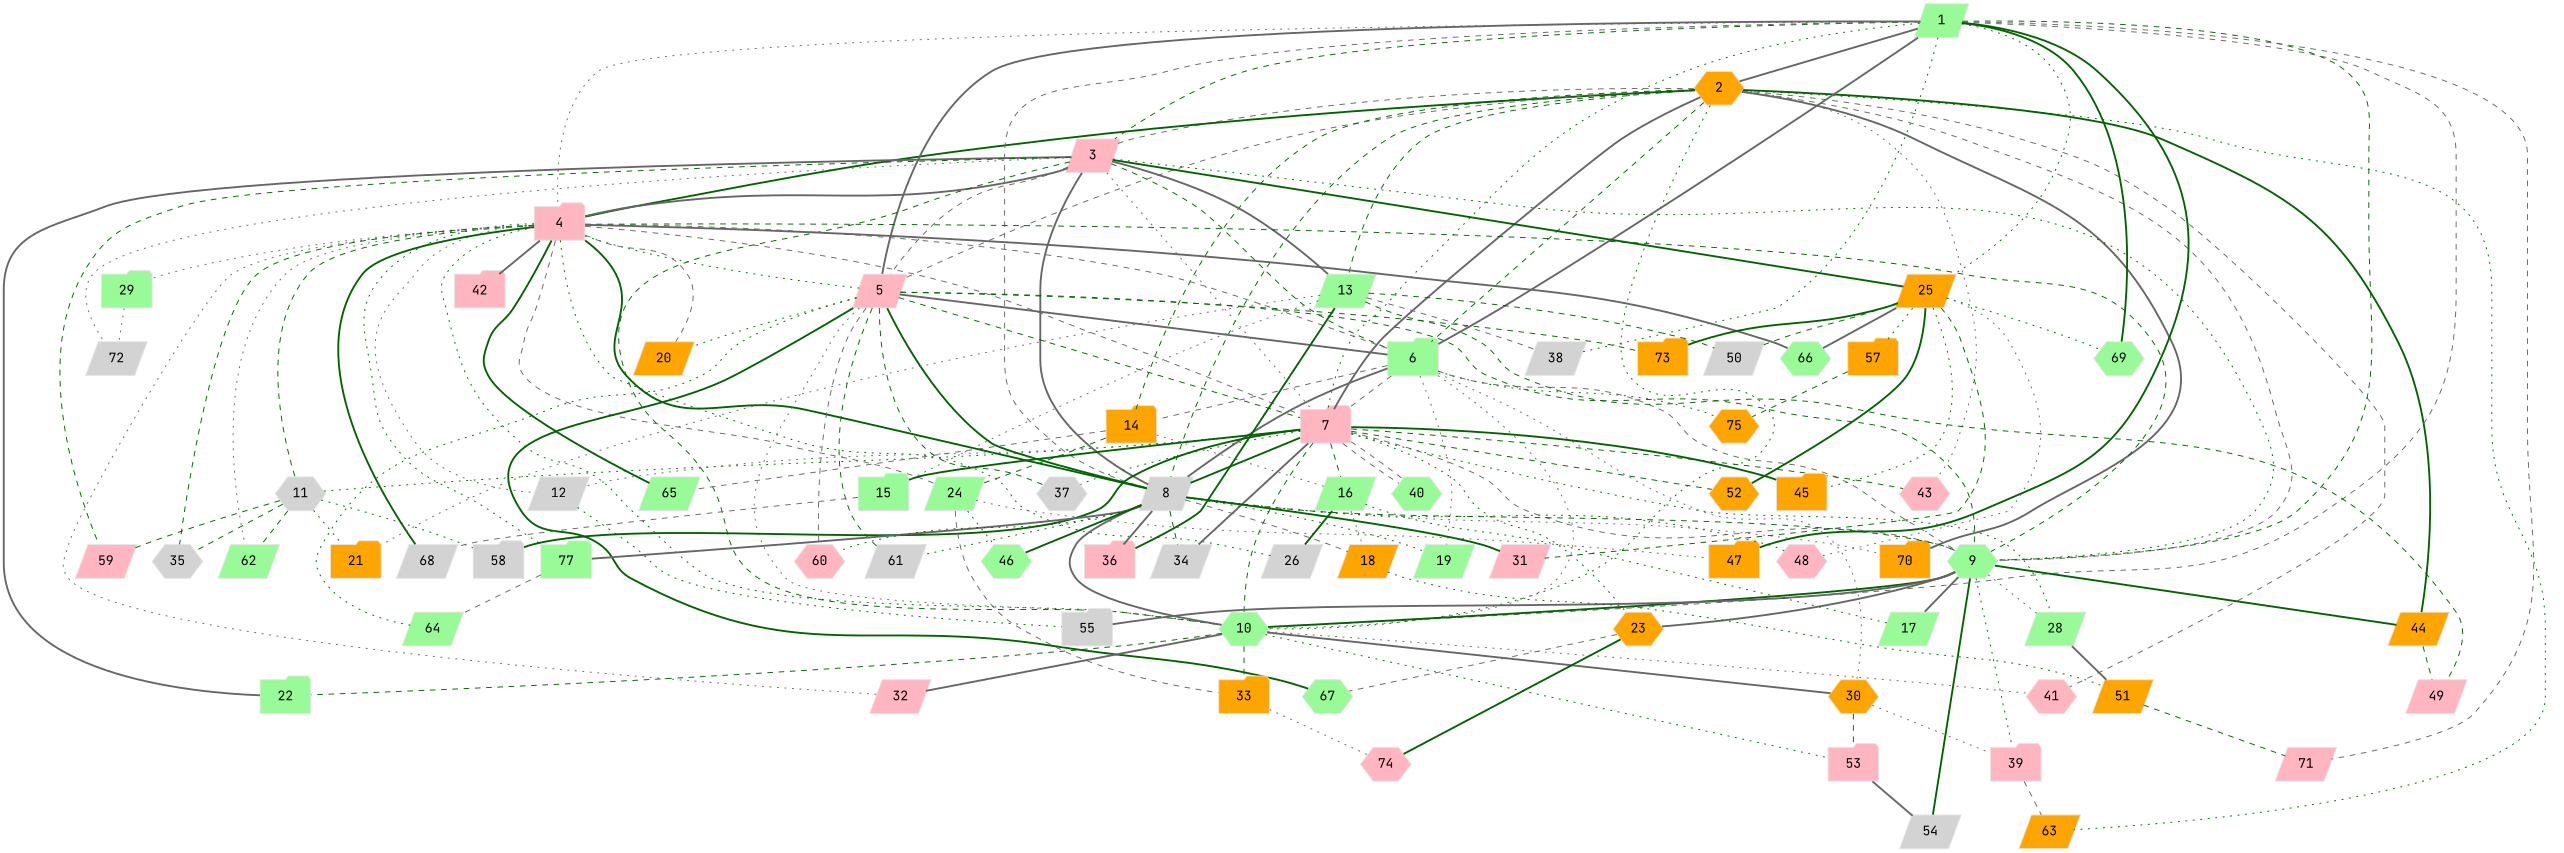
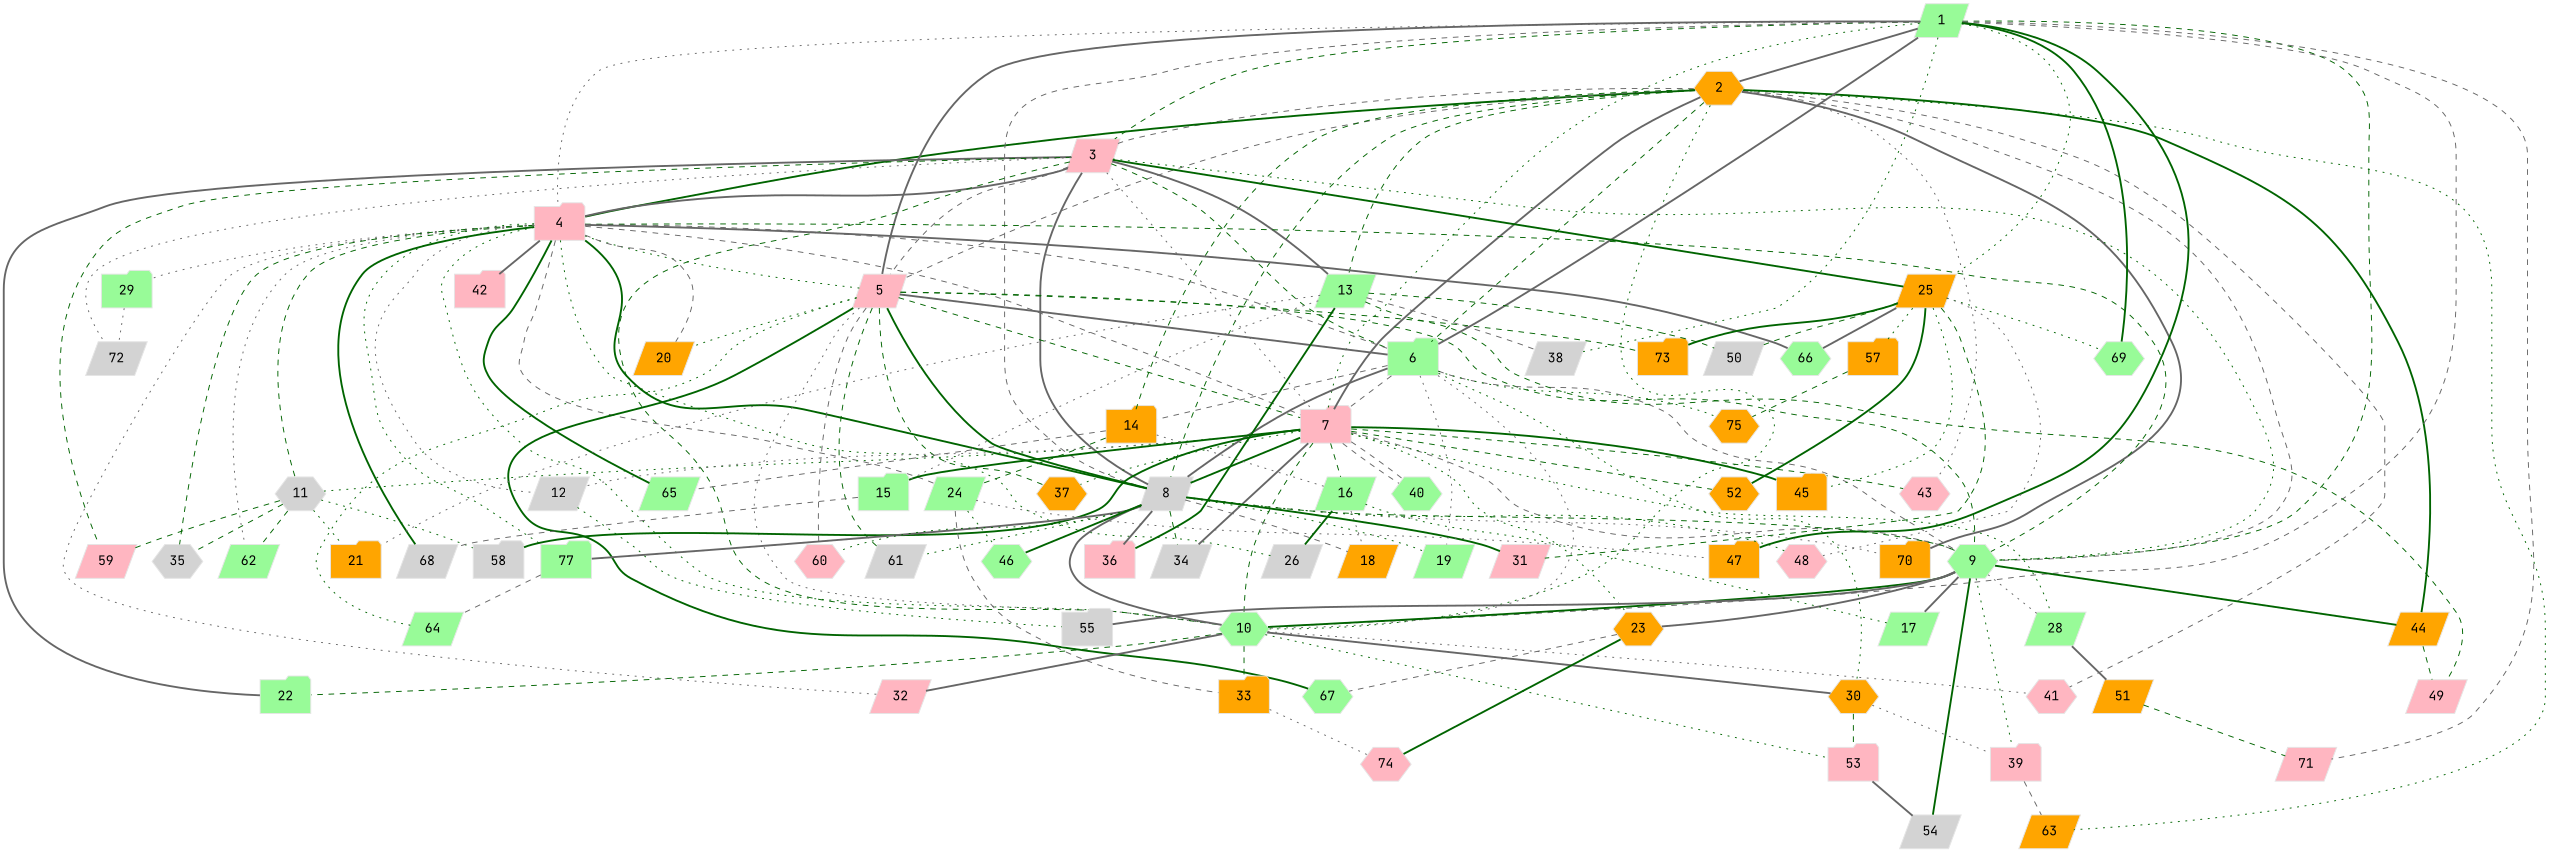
(1655, 491) -> (1655, 491)
(1062, 494) -> (1062, 494)
(1746, 624) -> none
